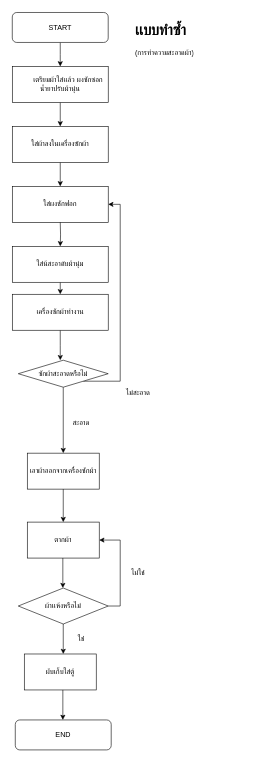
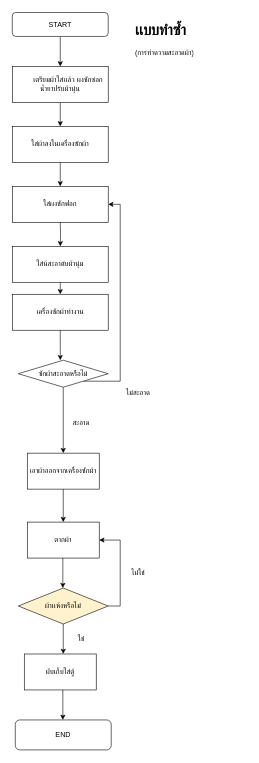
(60, 27) -> (60, 24)
(63, 606) -> (63, 606)
